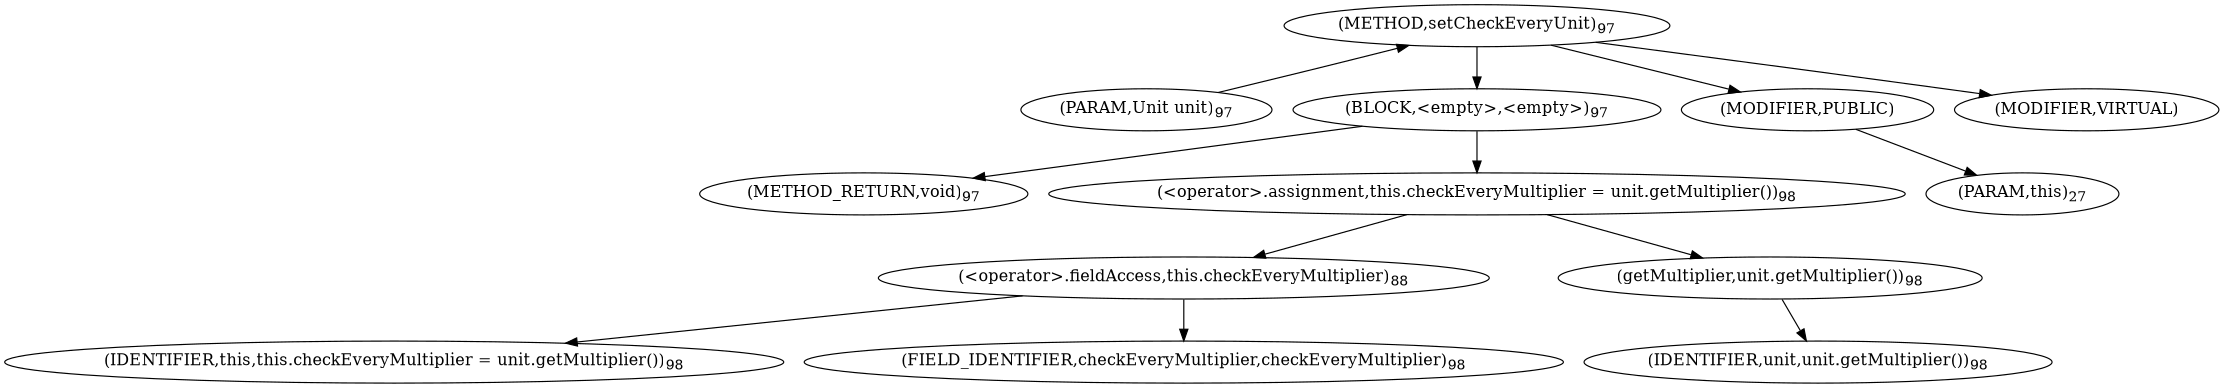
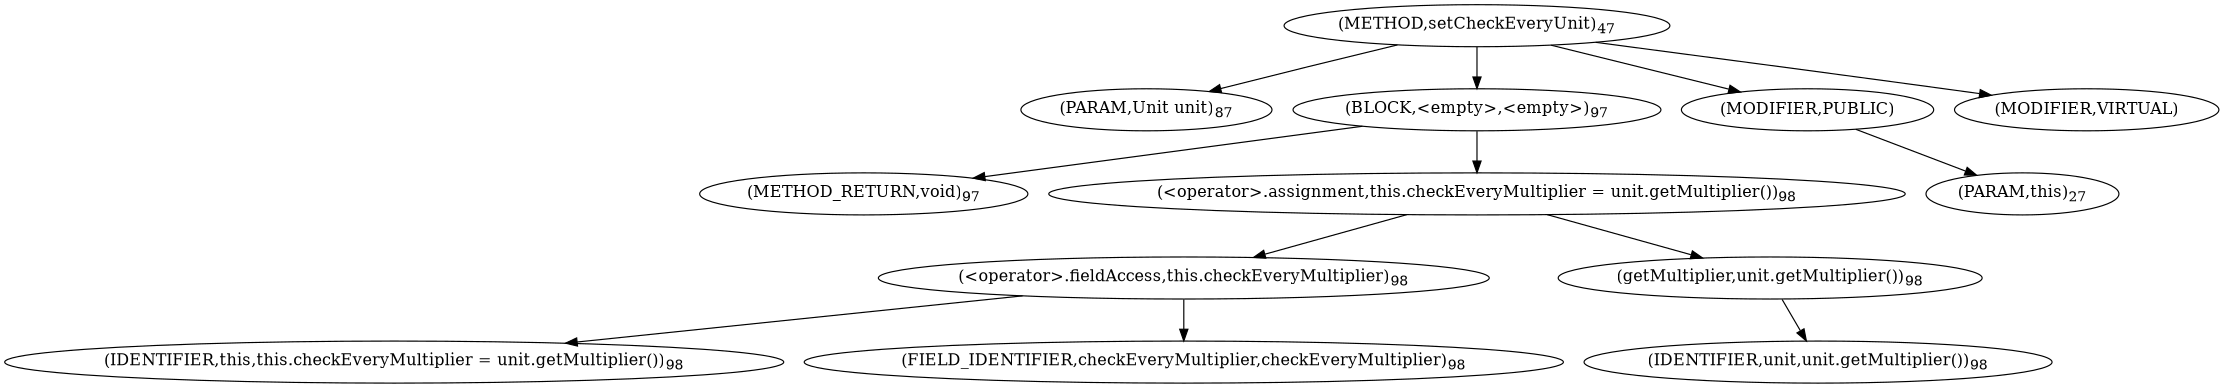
(1607, 24) -> (1607, 24)
(1308, 71) -> (1309, 66)
(1224, 108) -> (1224, 108)
(1400, 276) -> (1400, 276)
